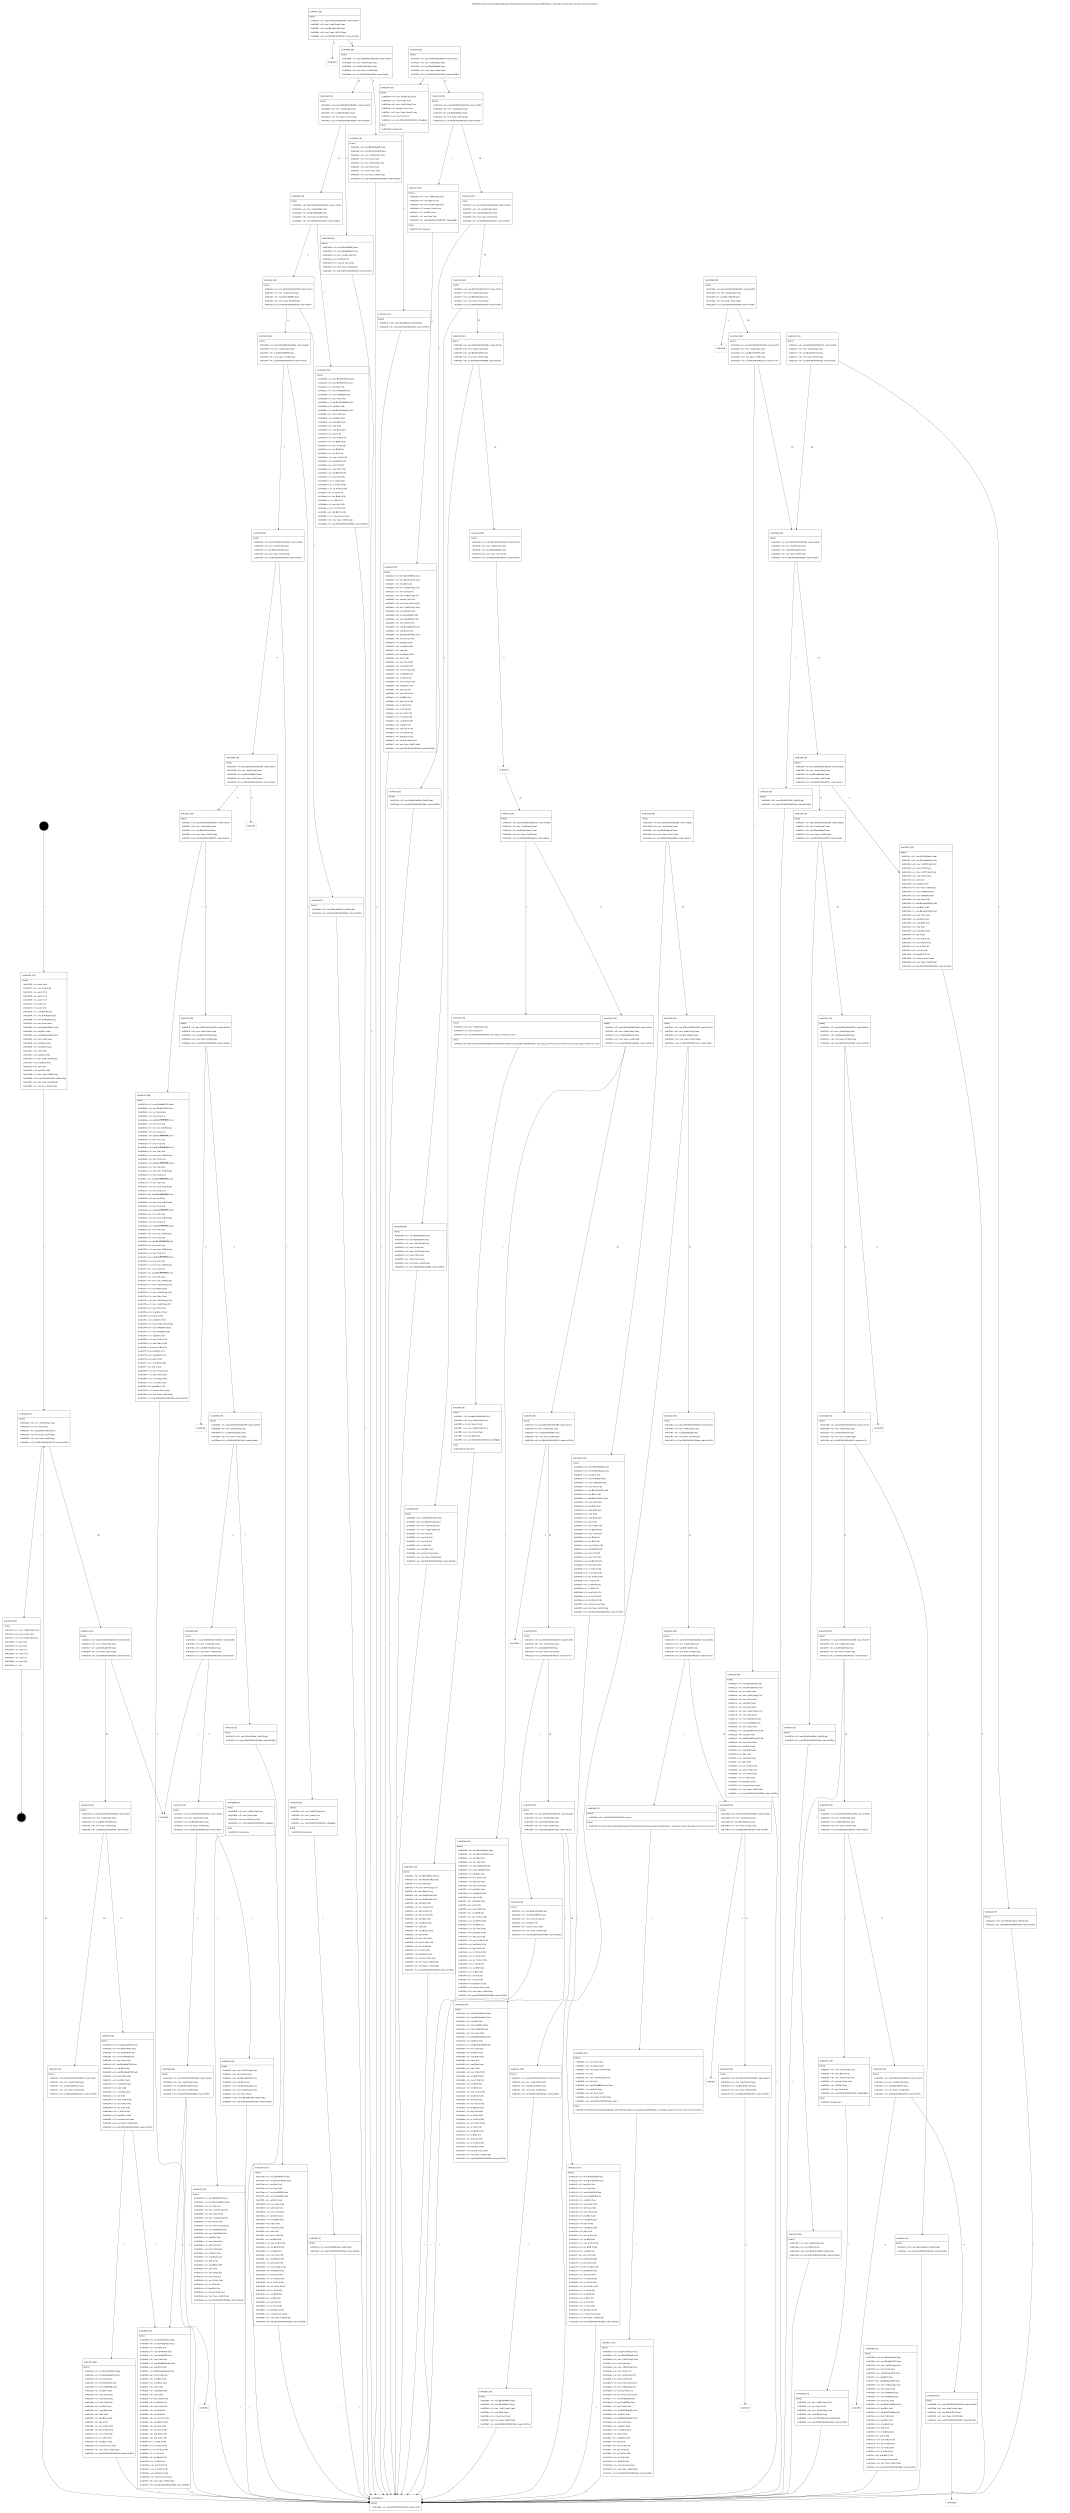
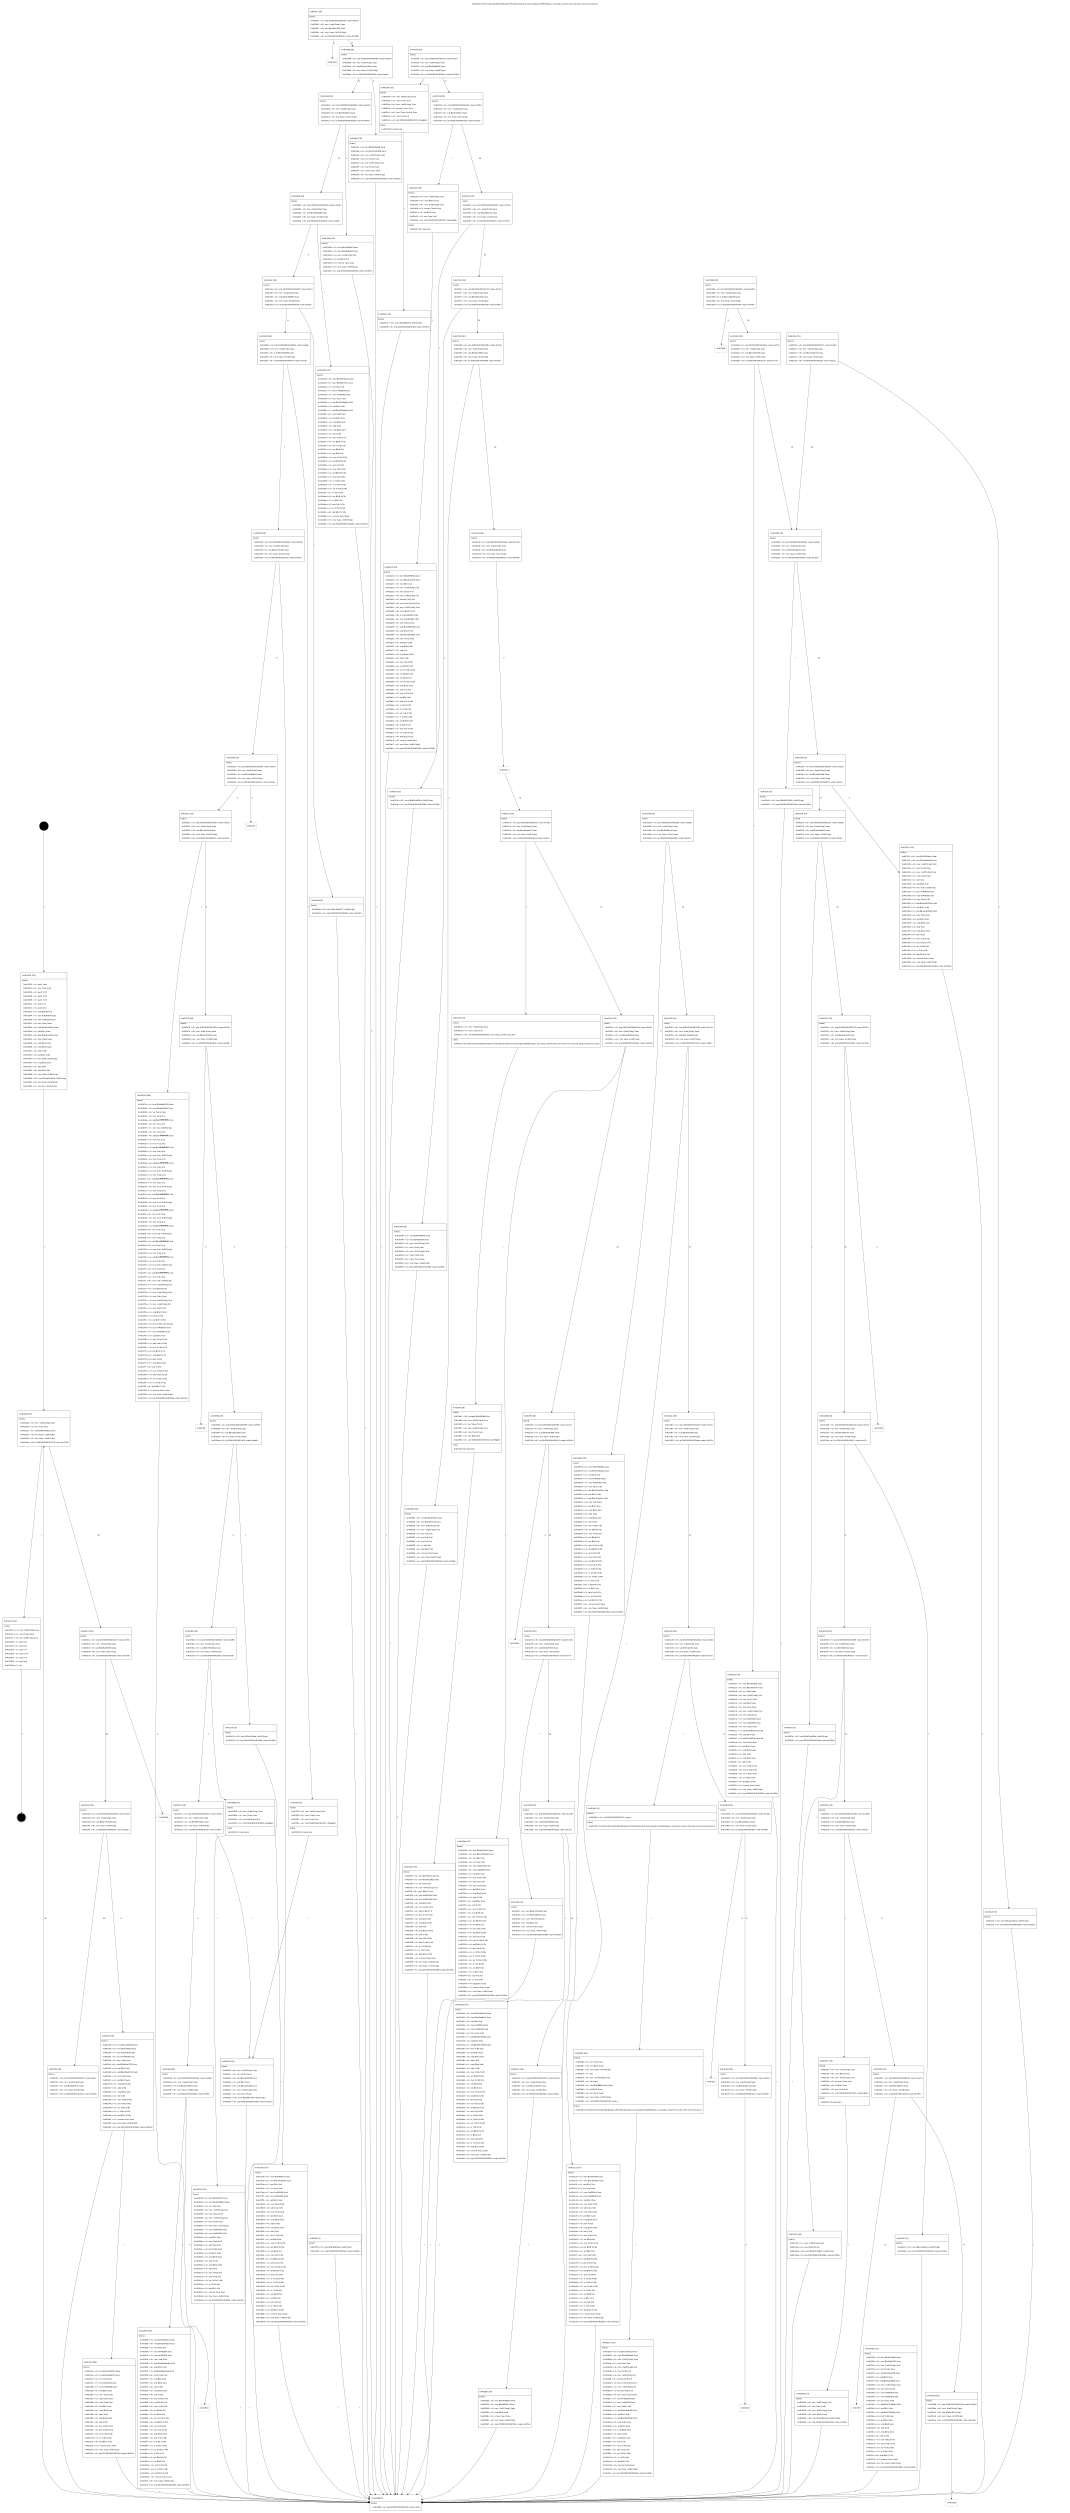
(180, 1735) -> (213, 1731)
(324, 2035) -> (281, 1946)
(144, 2229) -> (65, 2453)
